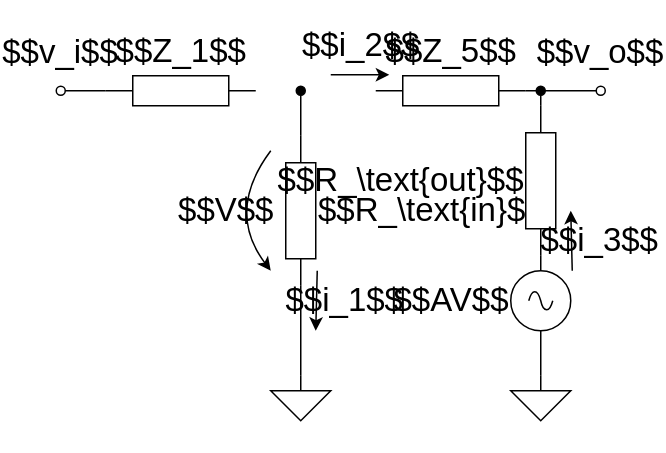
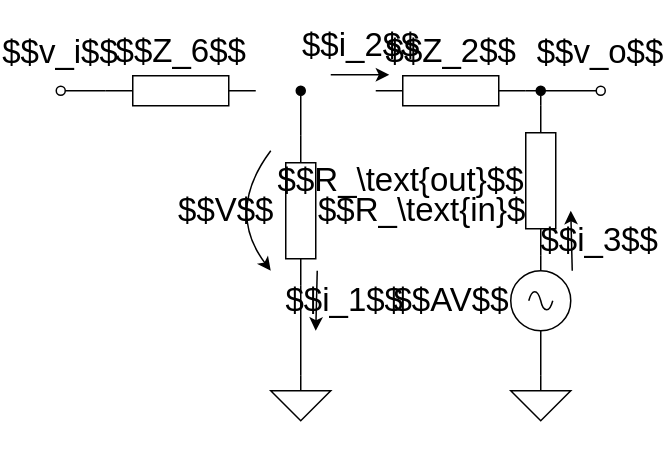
(182, 52) -> (182, 52)
(452, 52) -> (452, 52)
